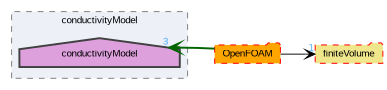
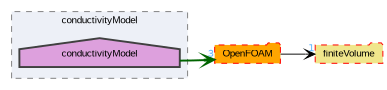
(197, 48) -> (193, 60)
